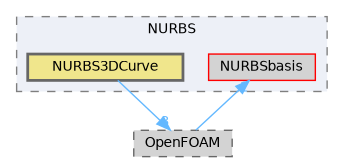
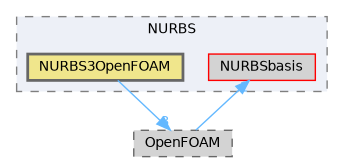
(105, 67) -> (105, 67)
